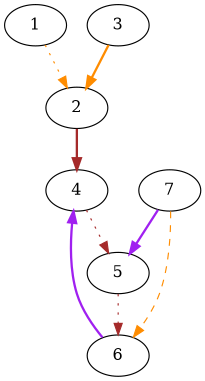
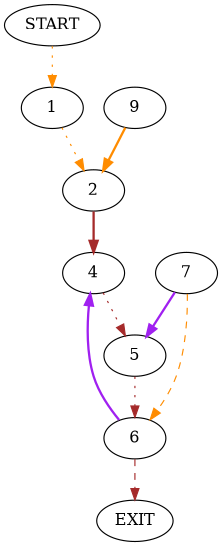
none -> (52, 25)
(118, 25) -> (135, 108)
none -> (135, 521)
